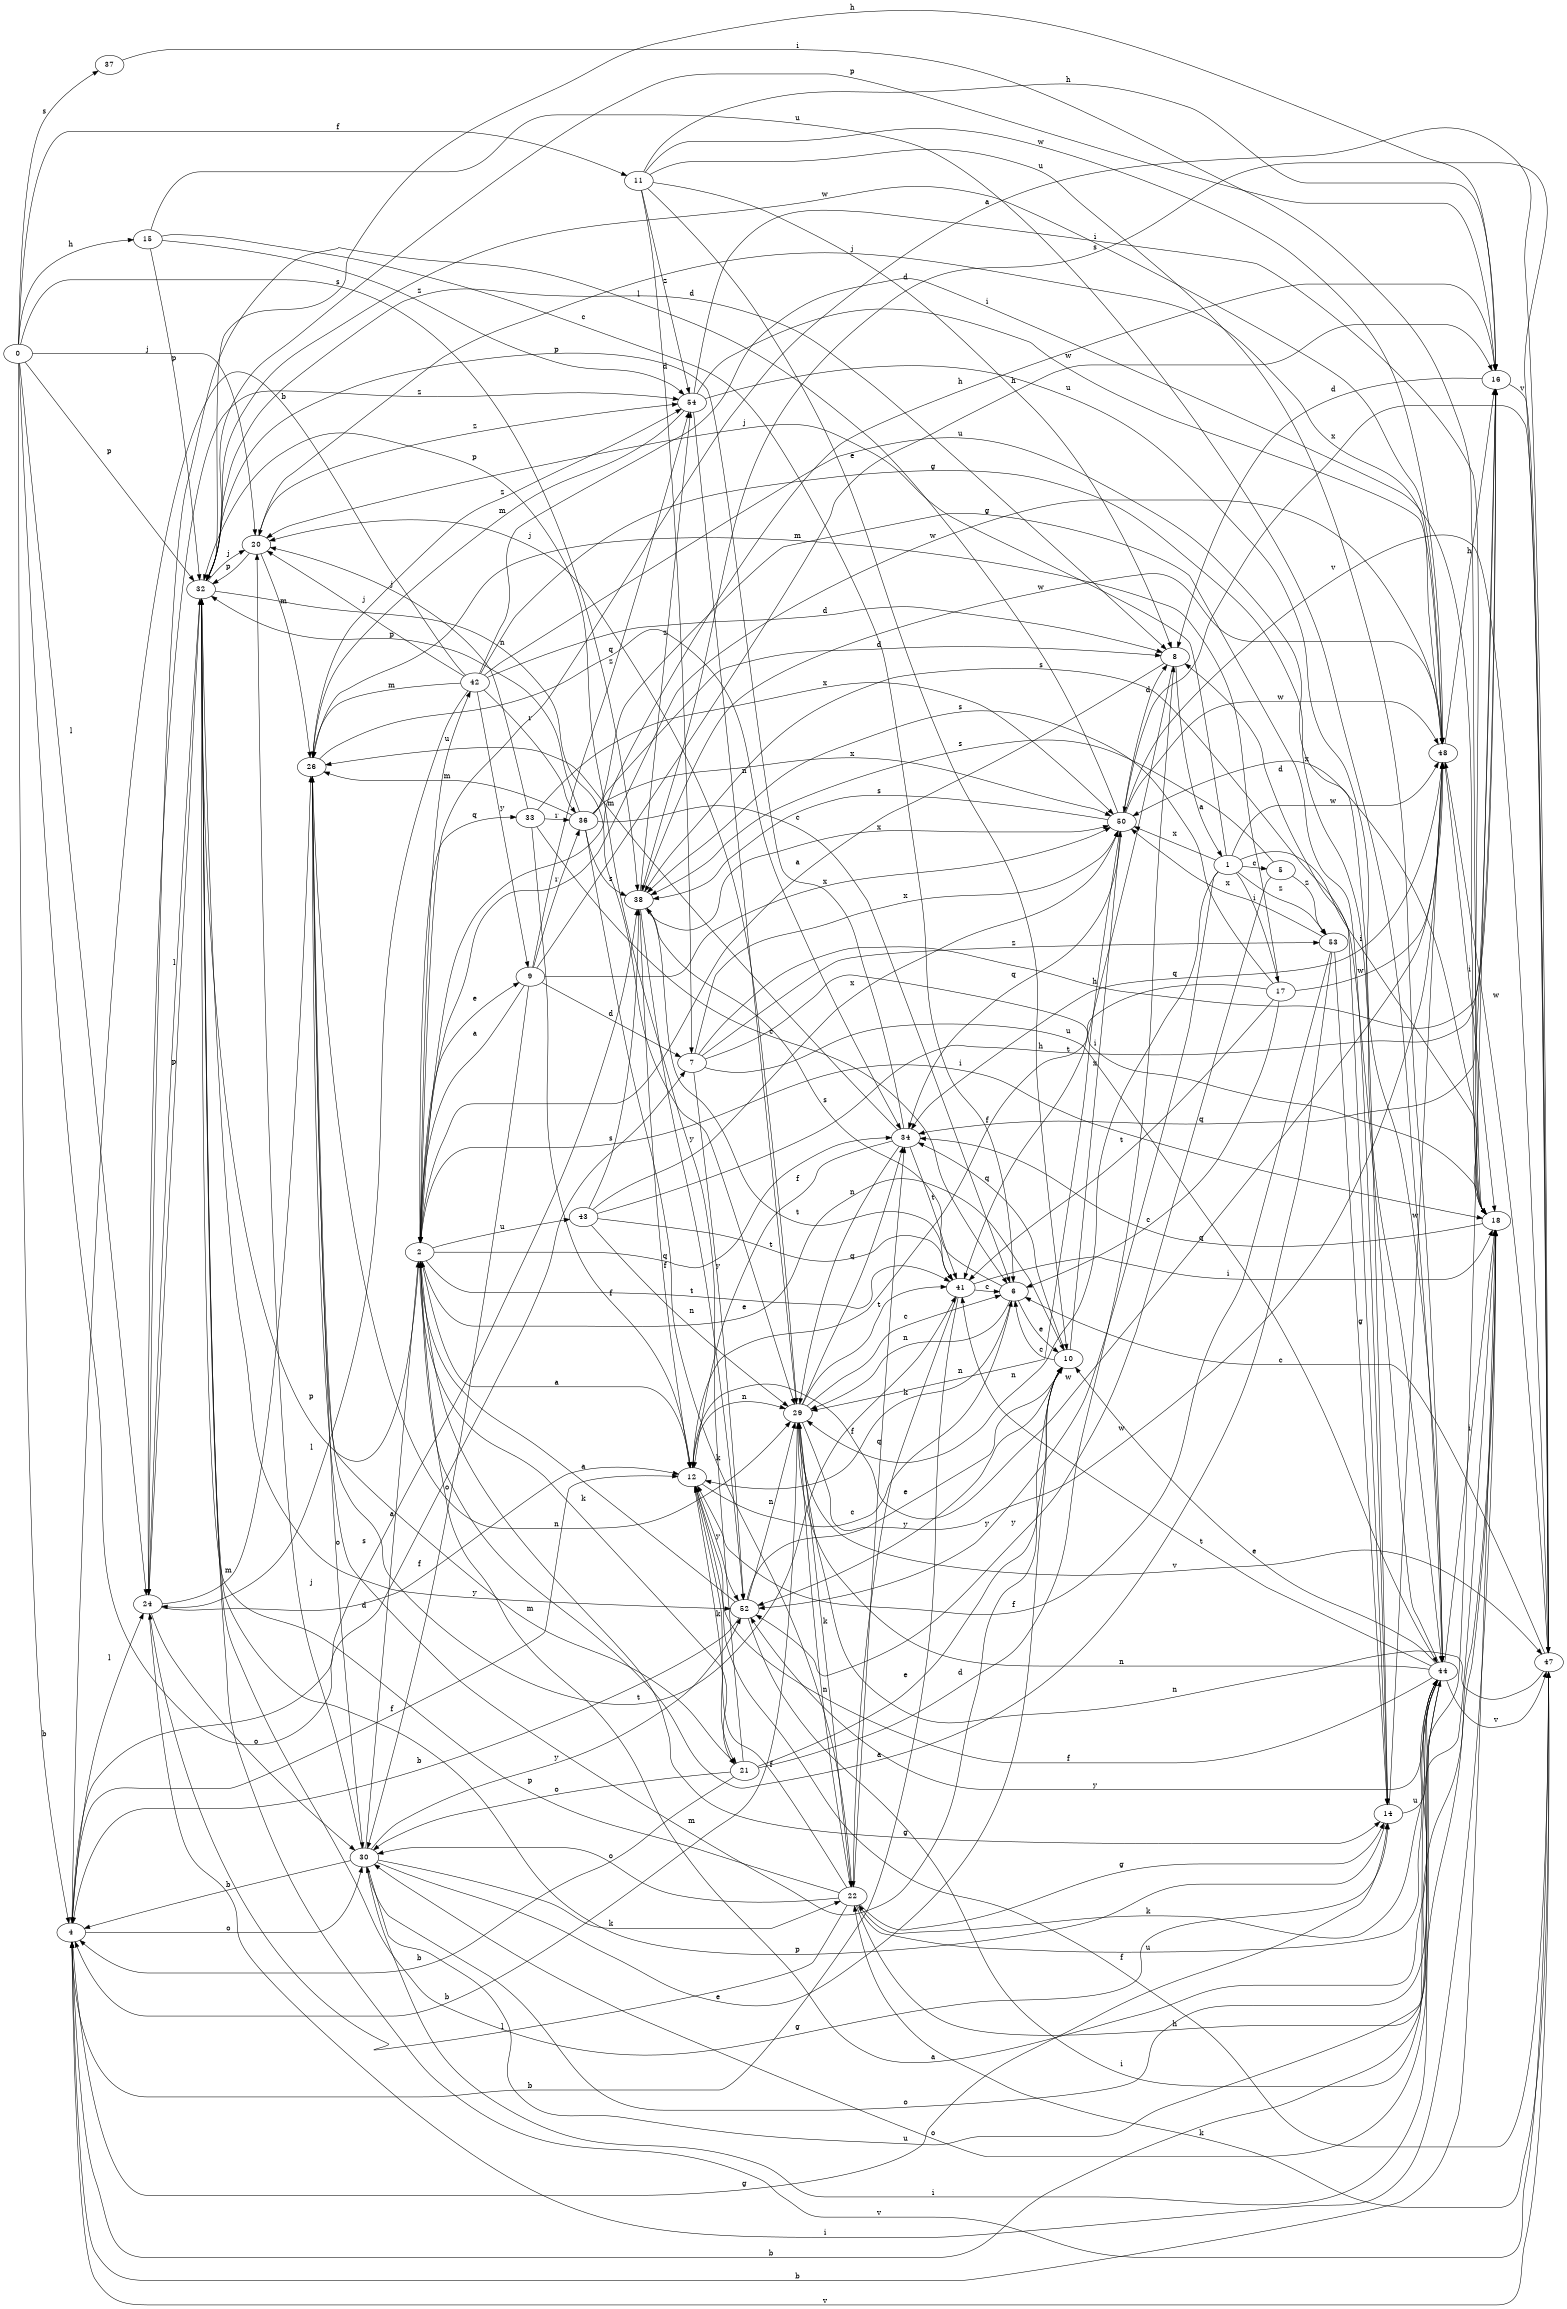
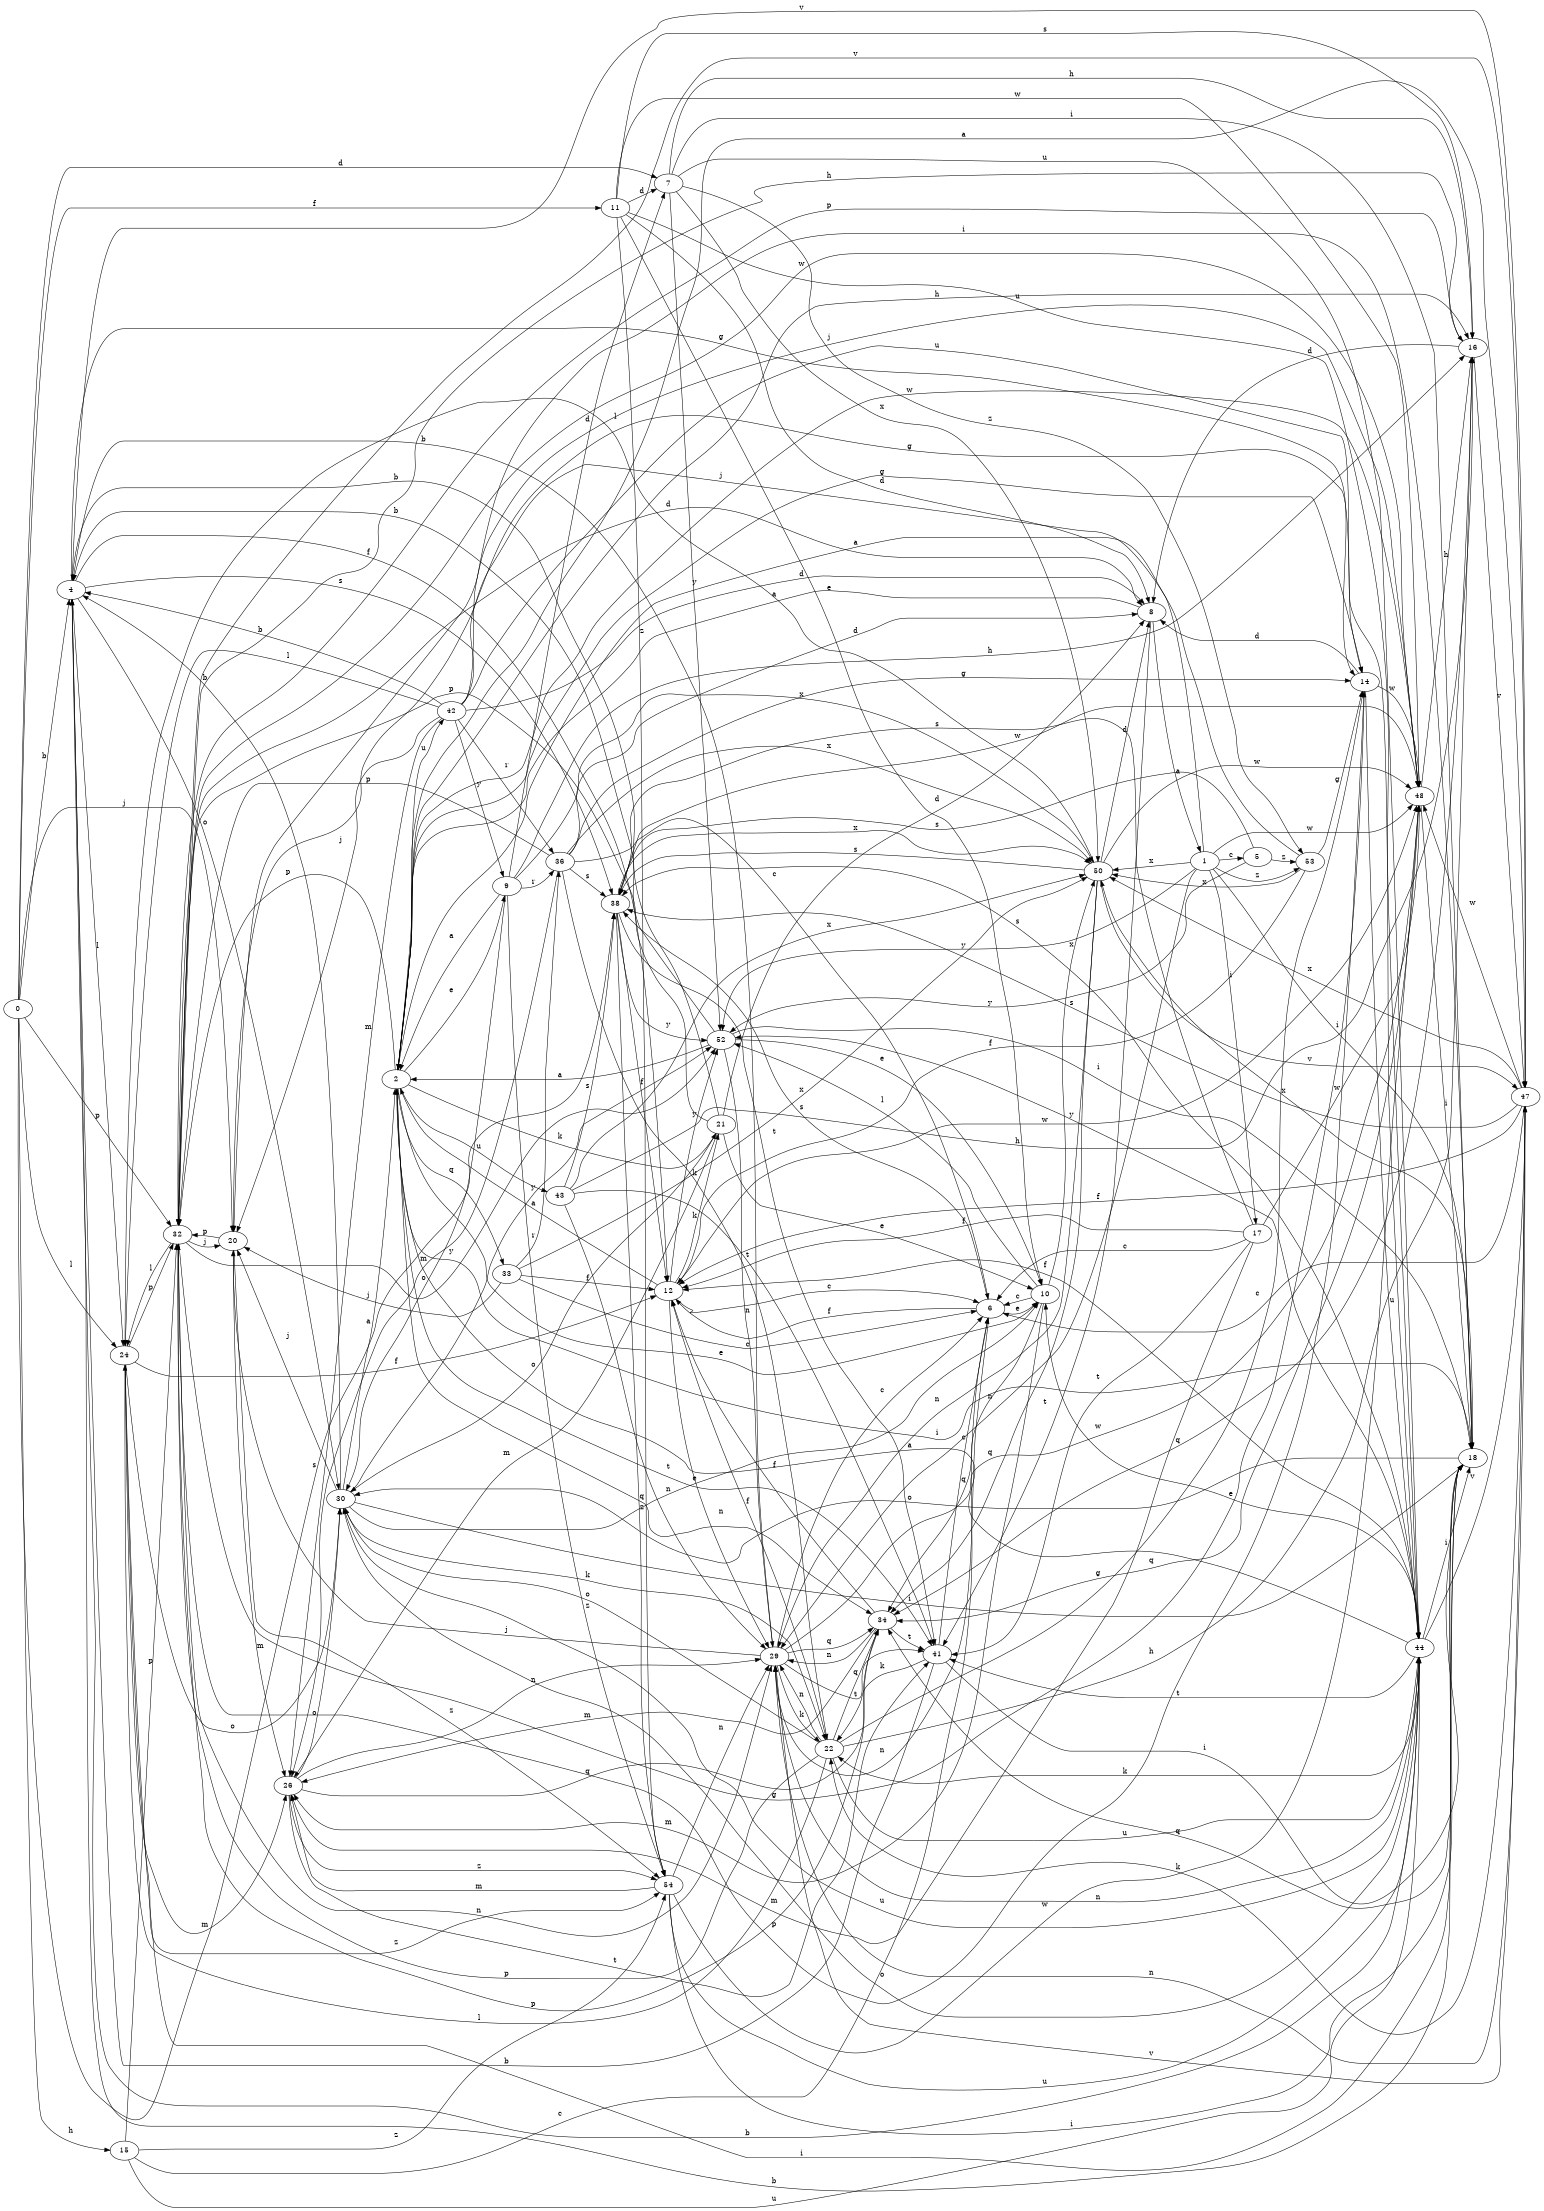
(110, 65) -> none
(1069, 80) -> (1045, 30)
(906, 1525) -> (882, 1100)
